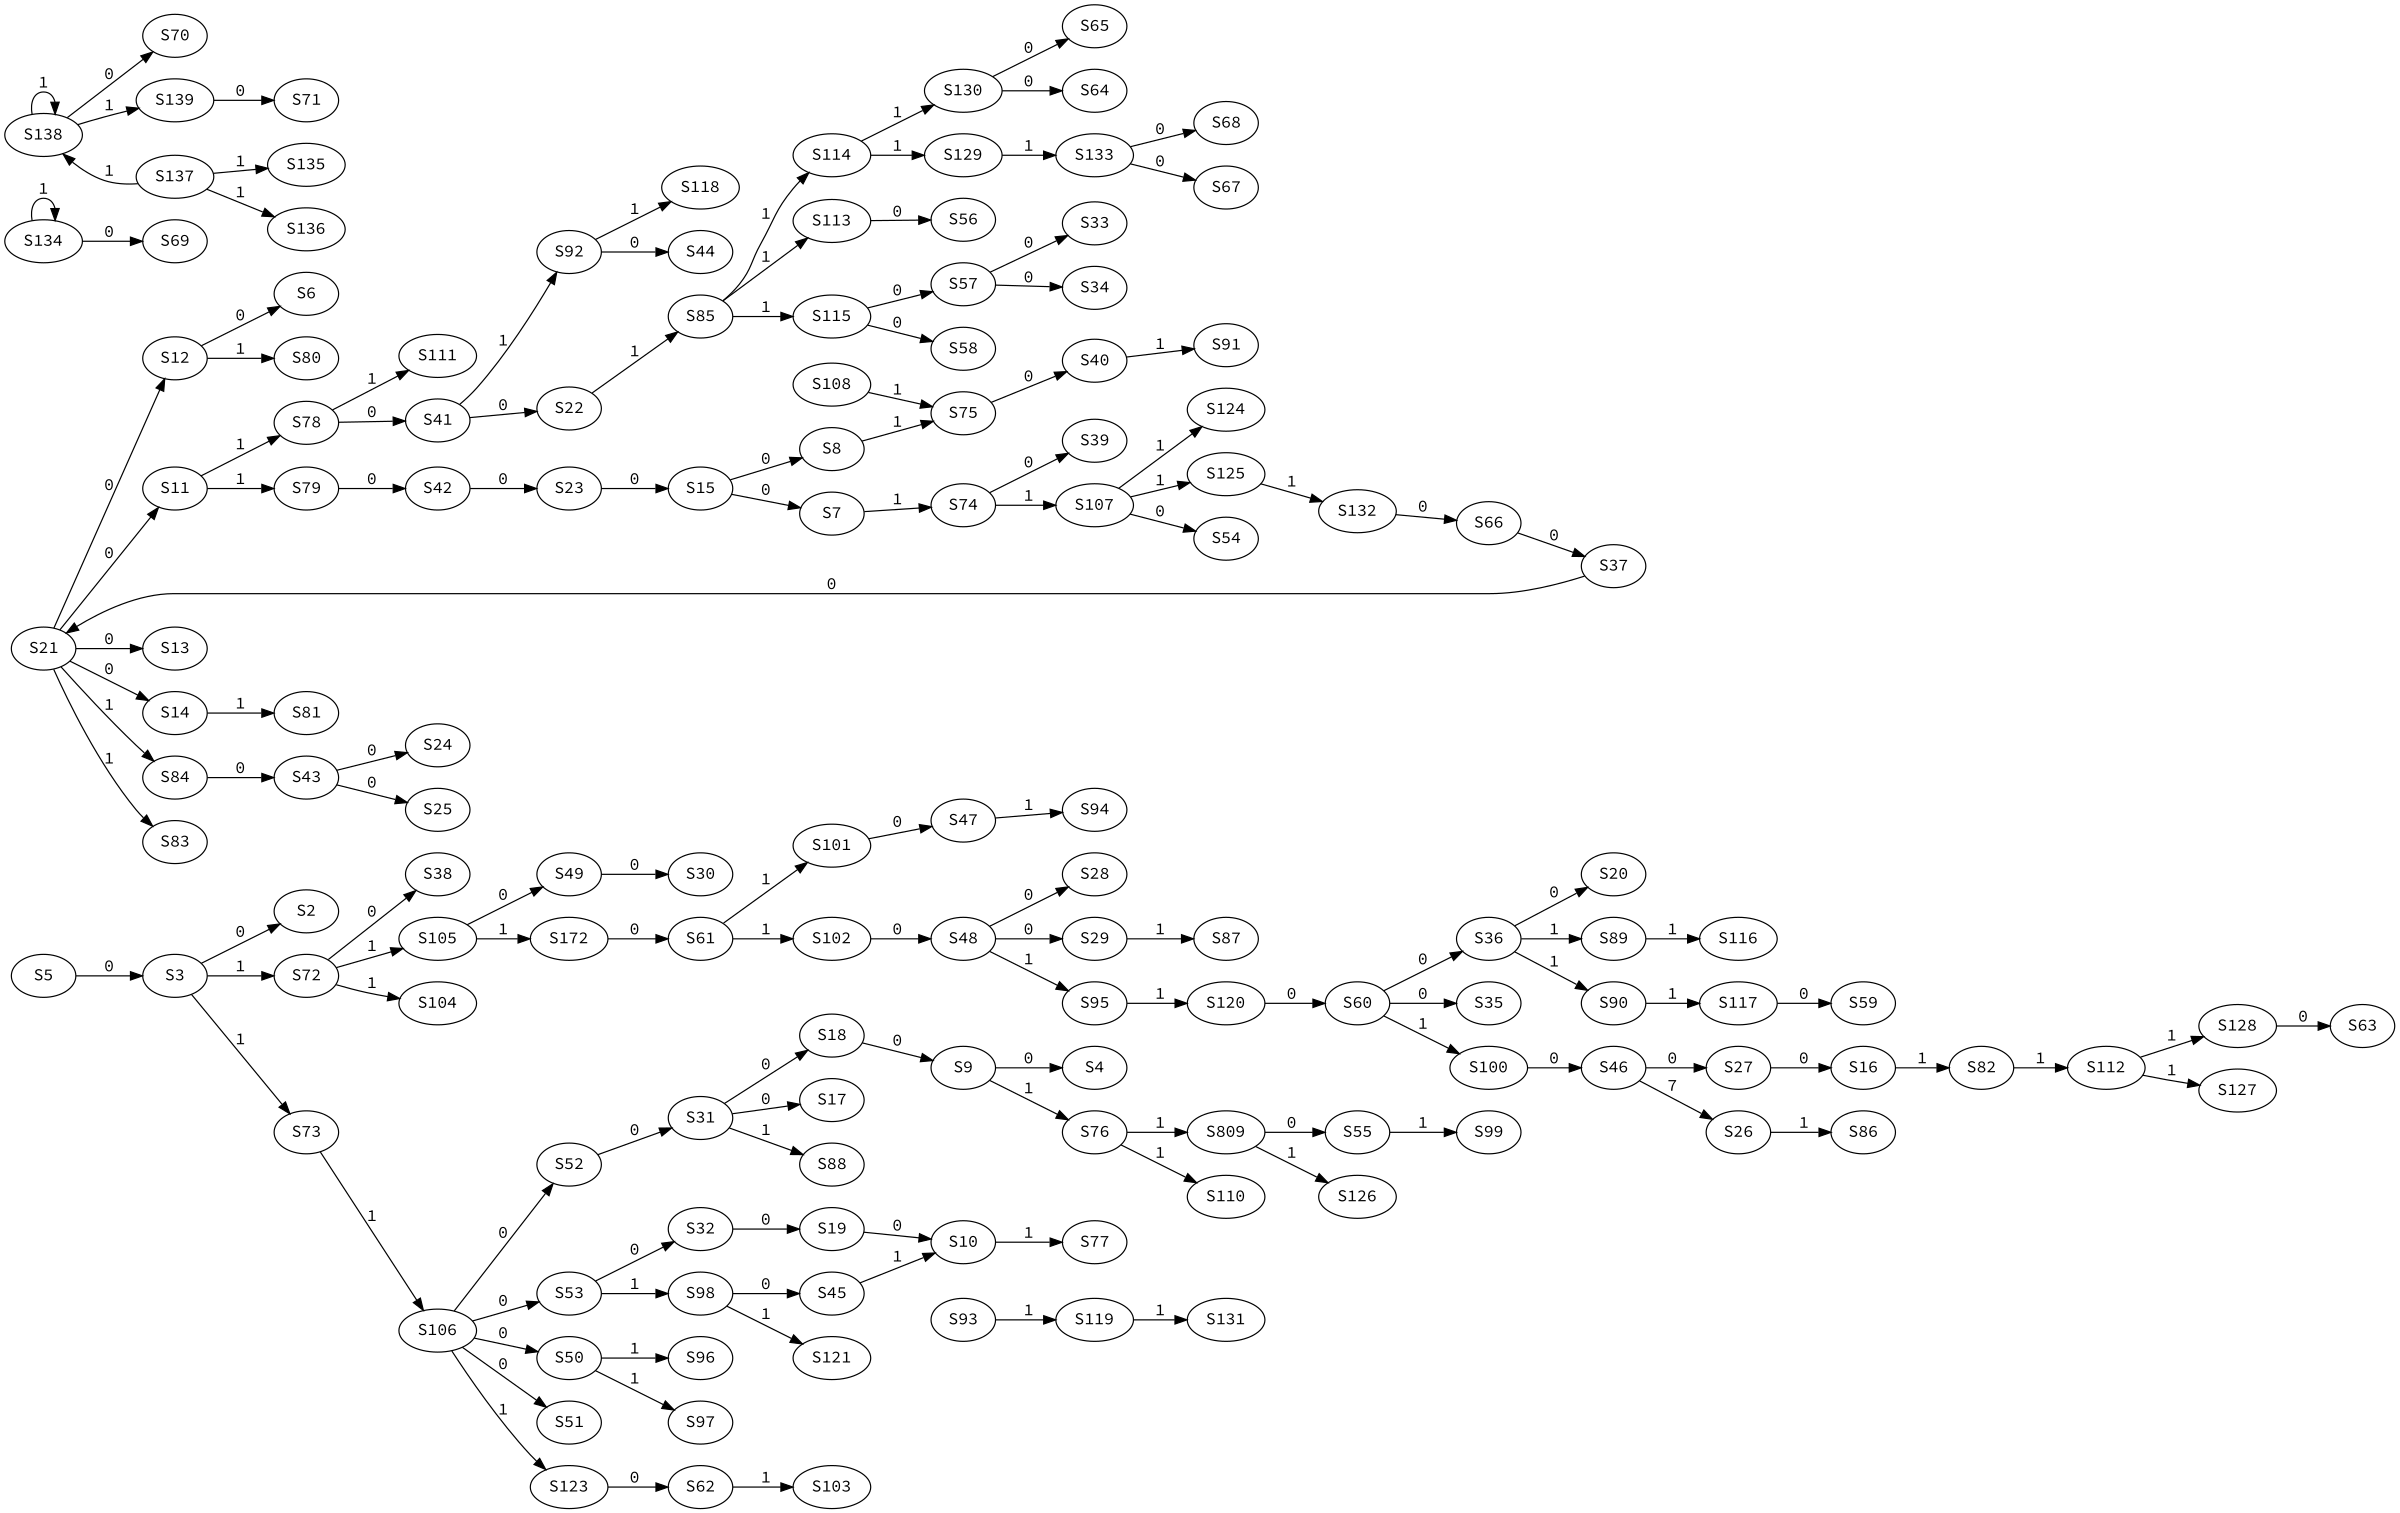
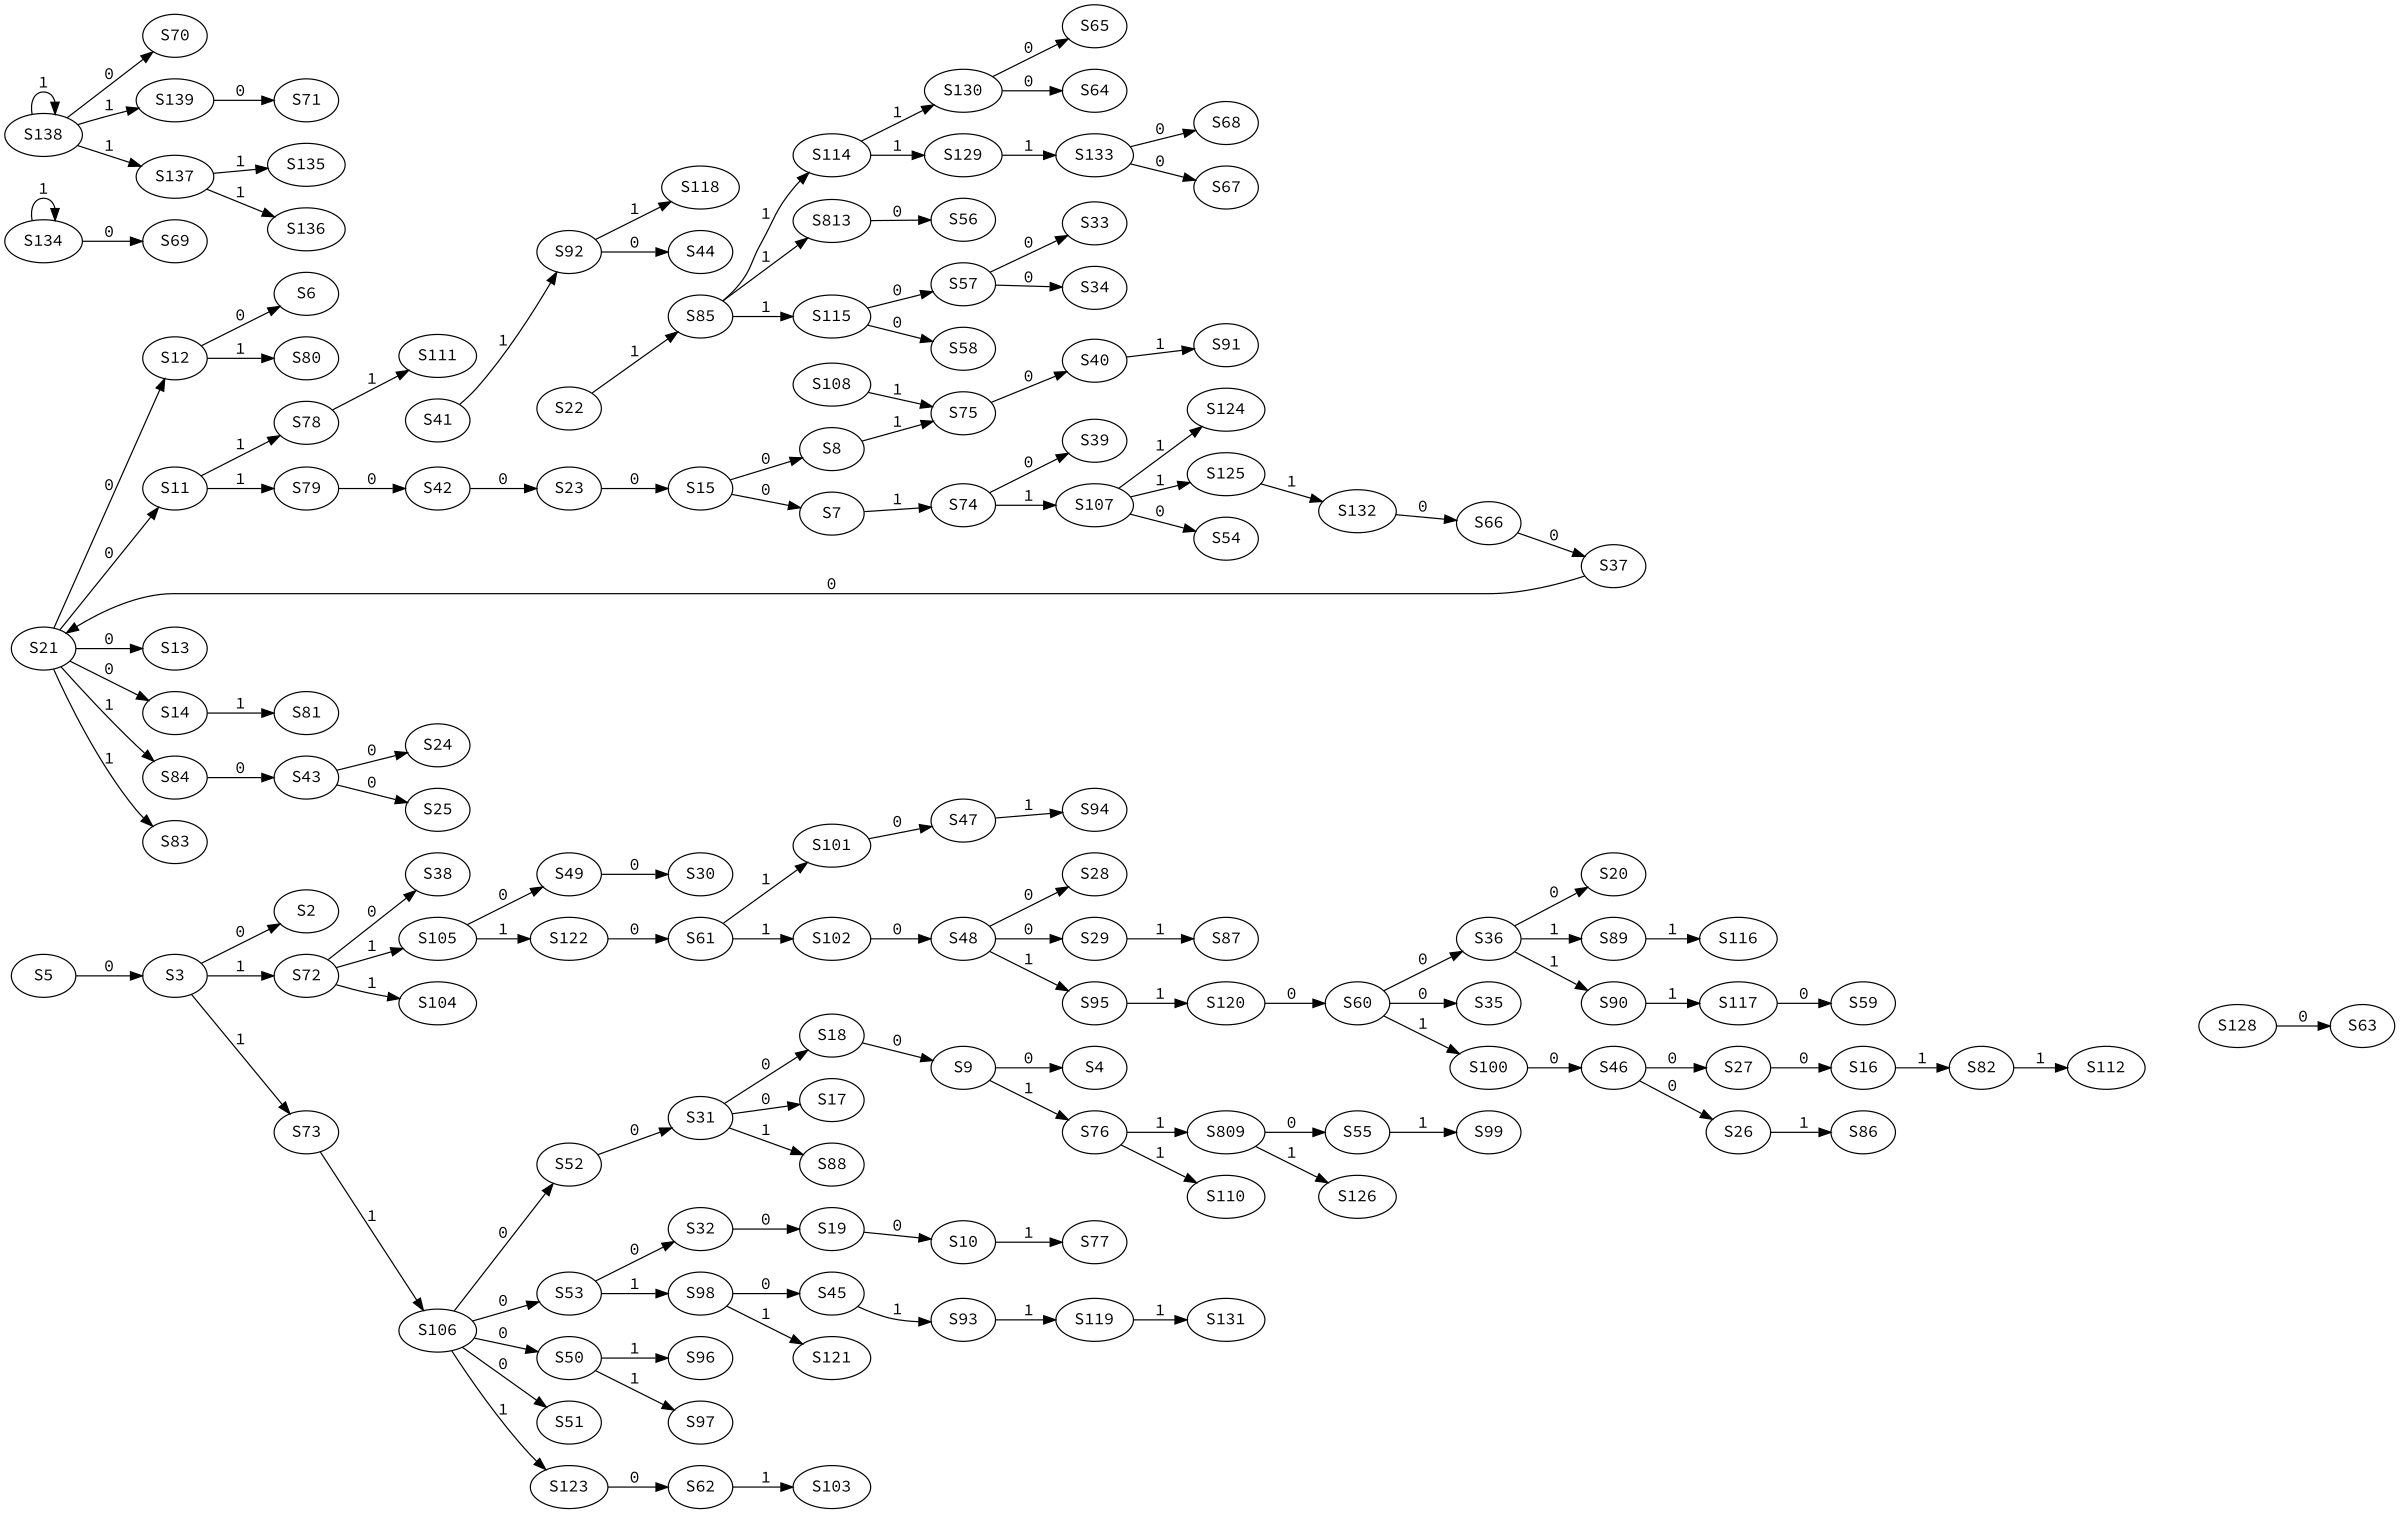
(103, 180) -> (104, 154)
(832, 221) -> (832, 221)
(497, 415) -> none
(366, 422) -> none
(569, 939) -> (569, 939)
(2166, 1049) -> none
(1673, 1086) -> (1673, 1086)
(2238, 1091) -> none
(892, 1270) -> (887, 1318)
